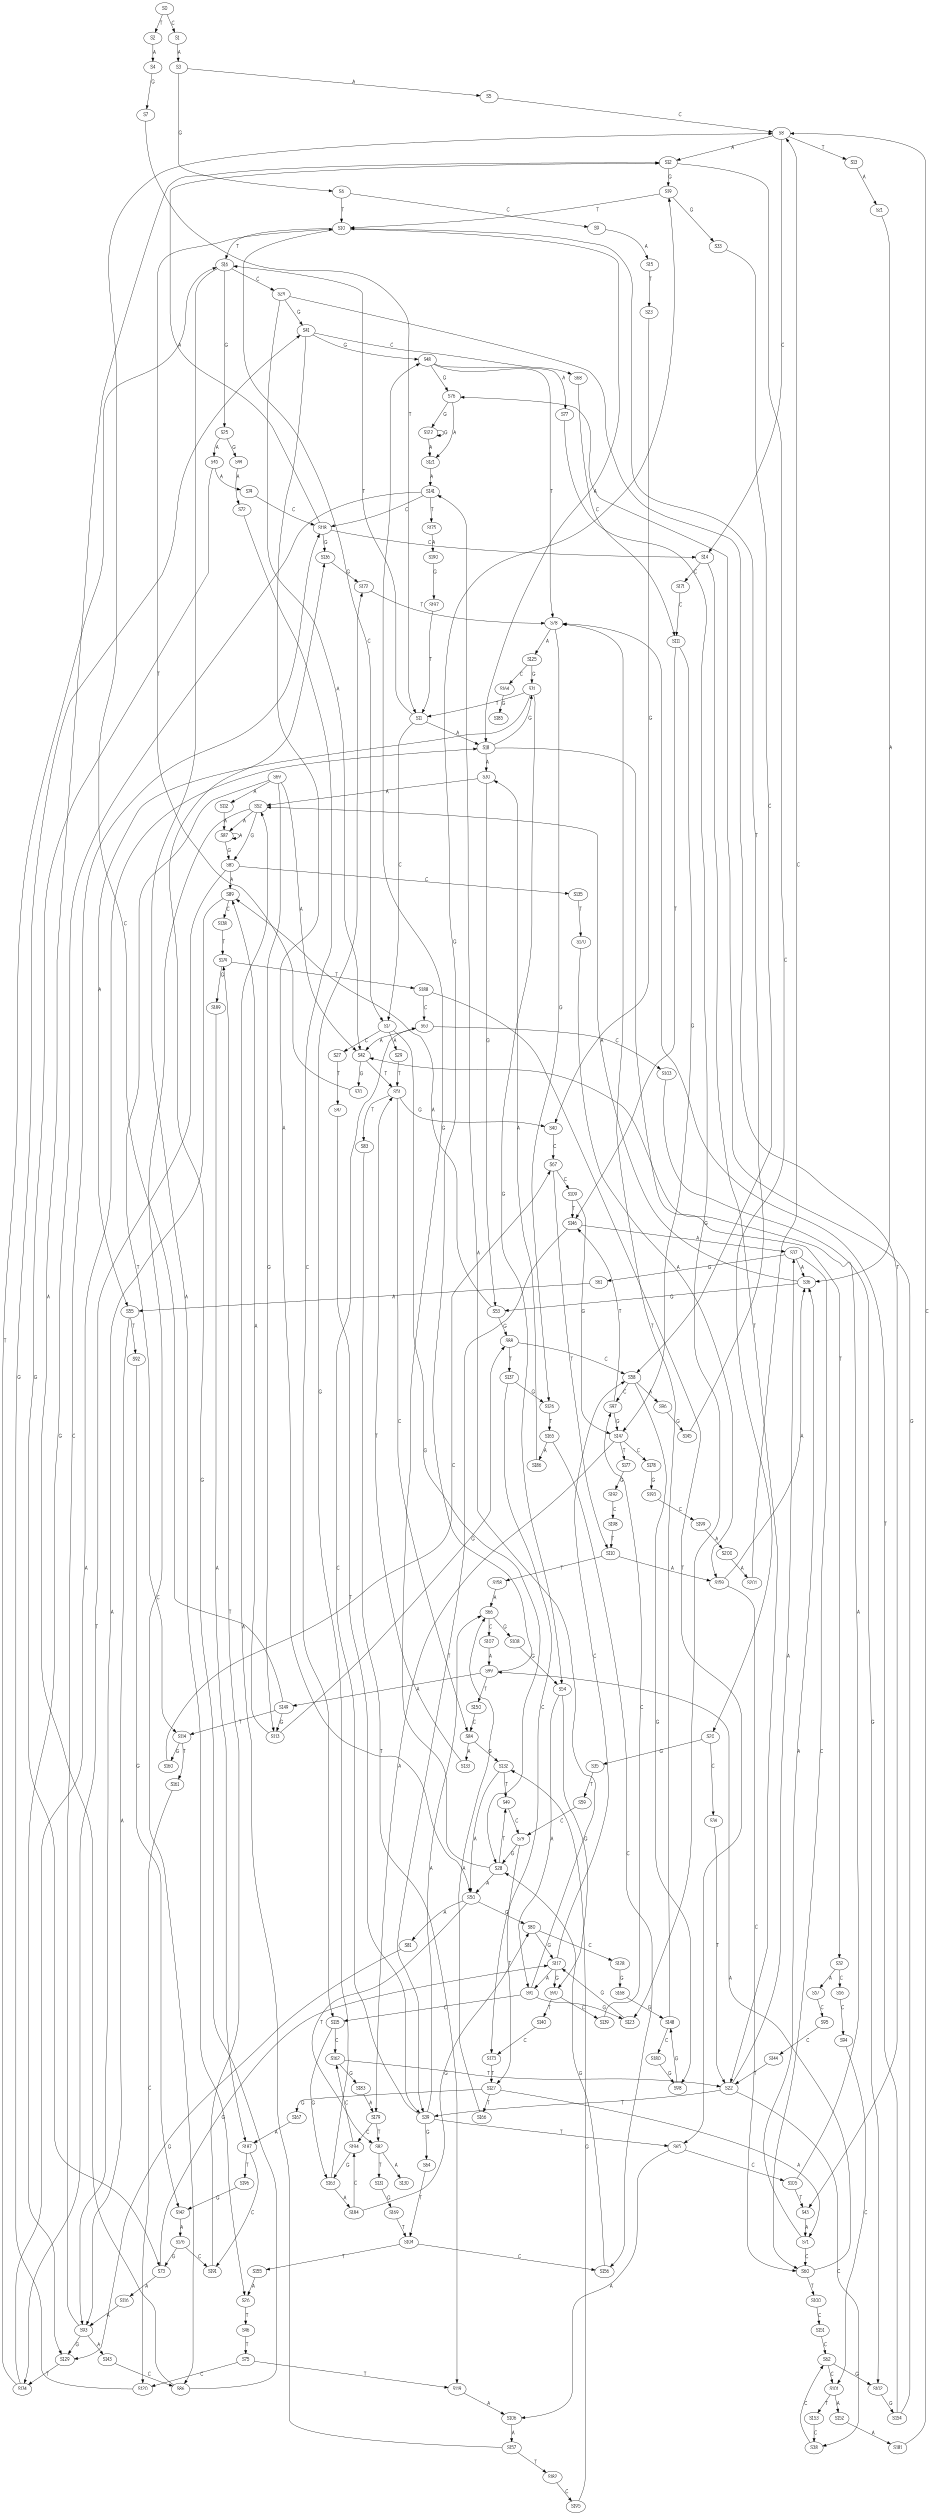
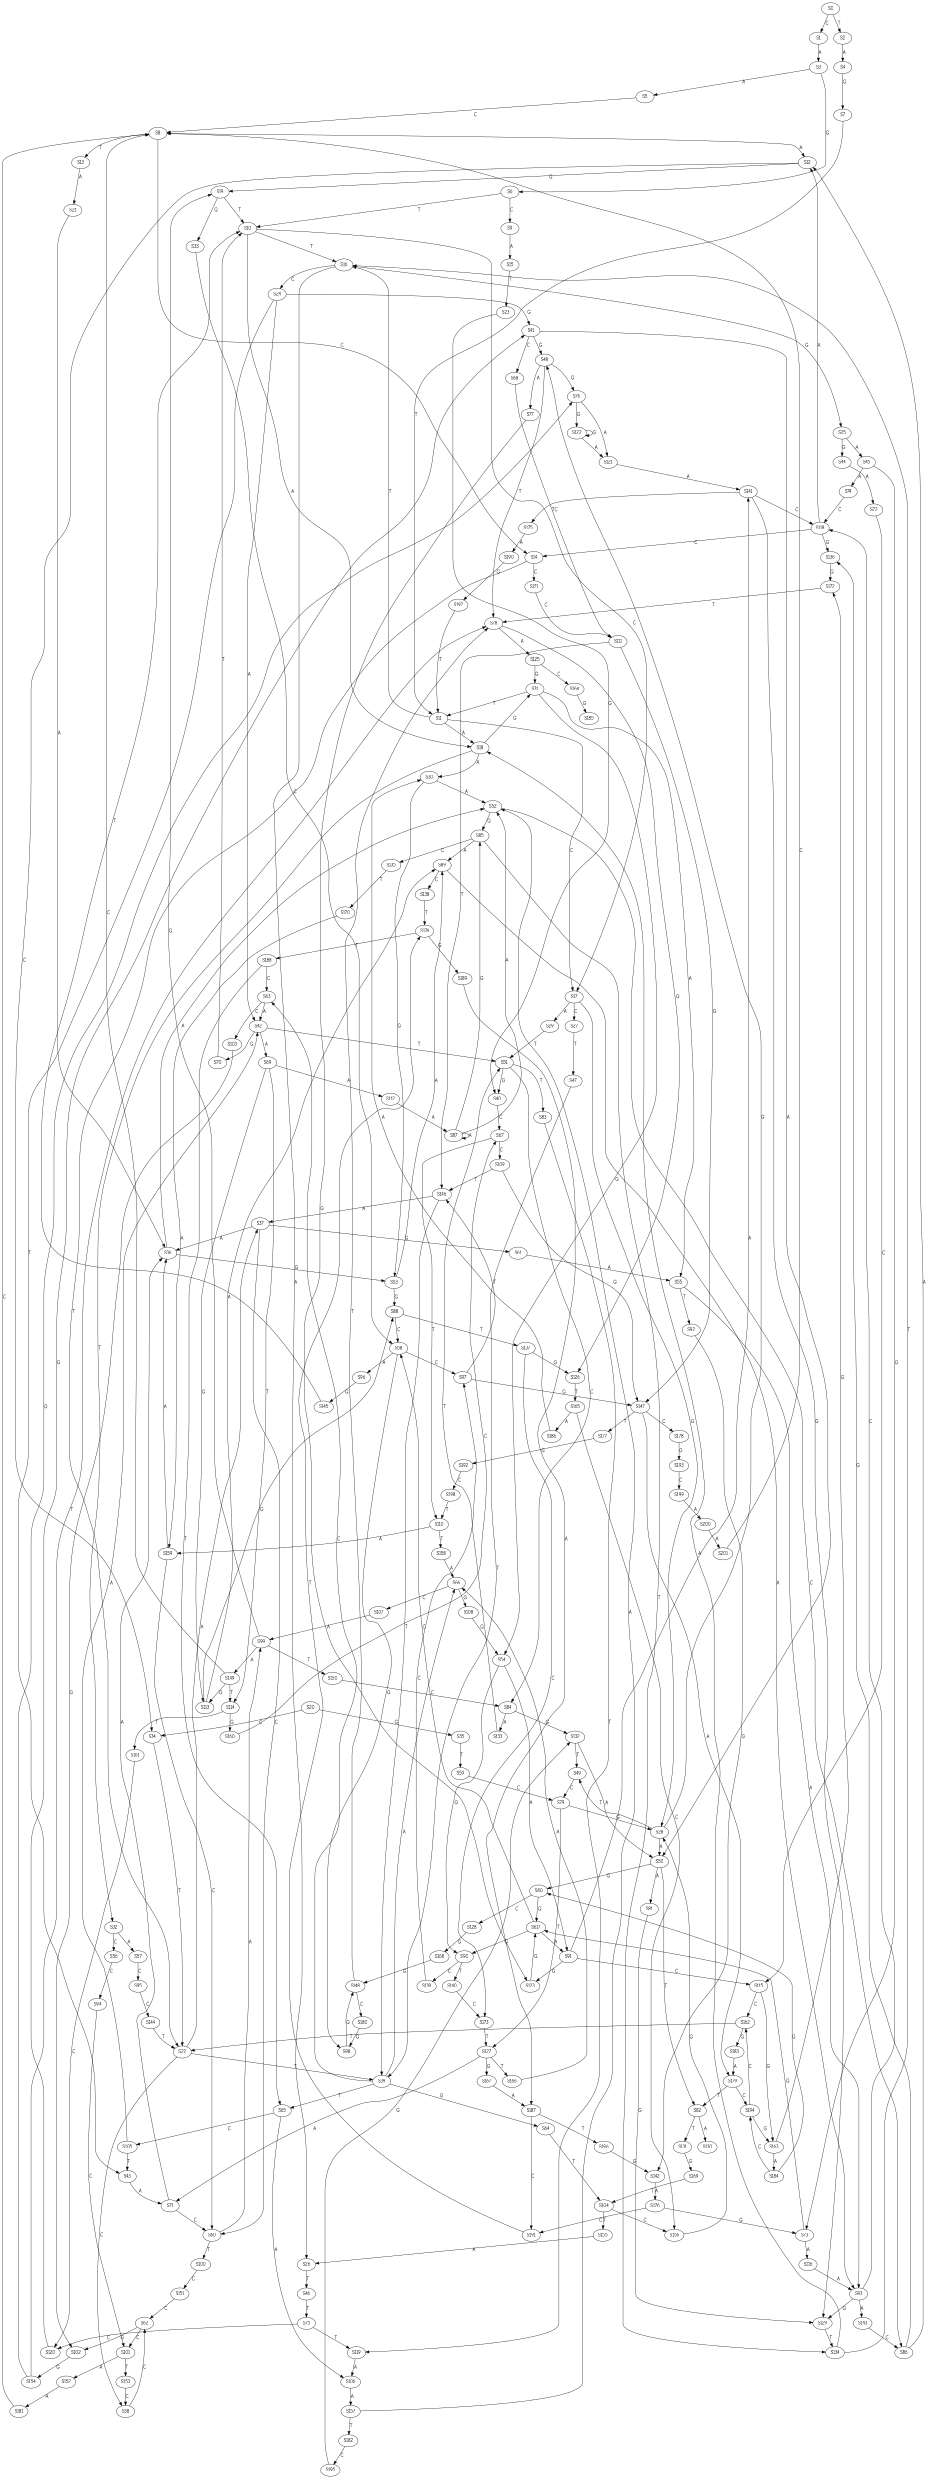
(242, 820) -> (506, 990)
(301, 922) -> (263, 1043)
(783, 922) -> (42, 656)
(557, 1964) -> (536, 1927)
